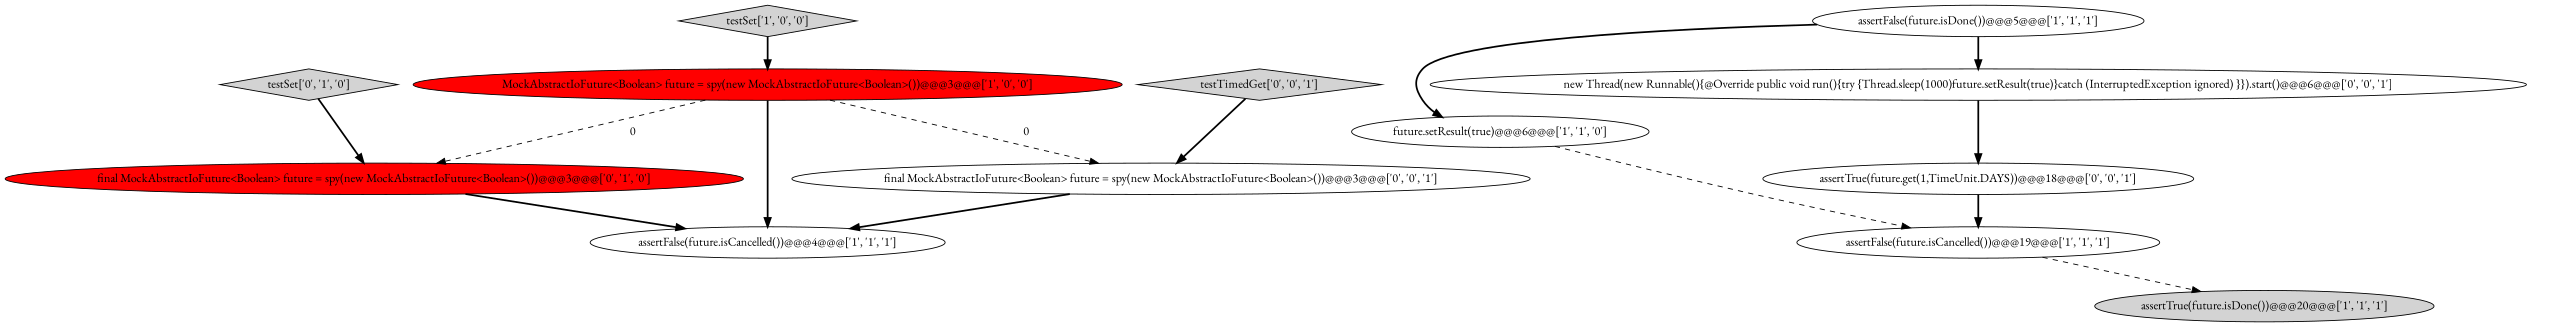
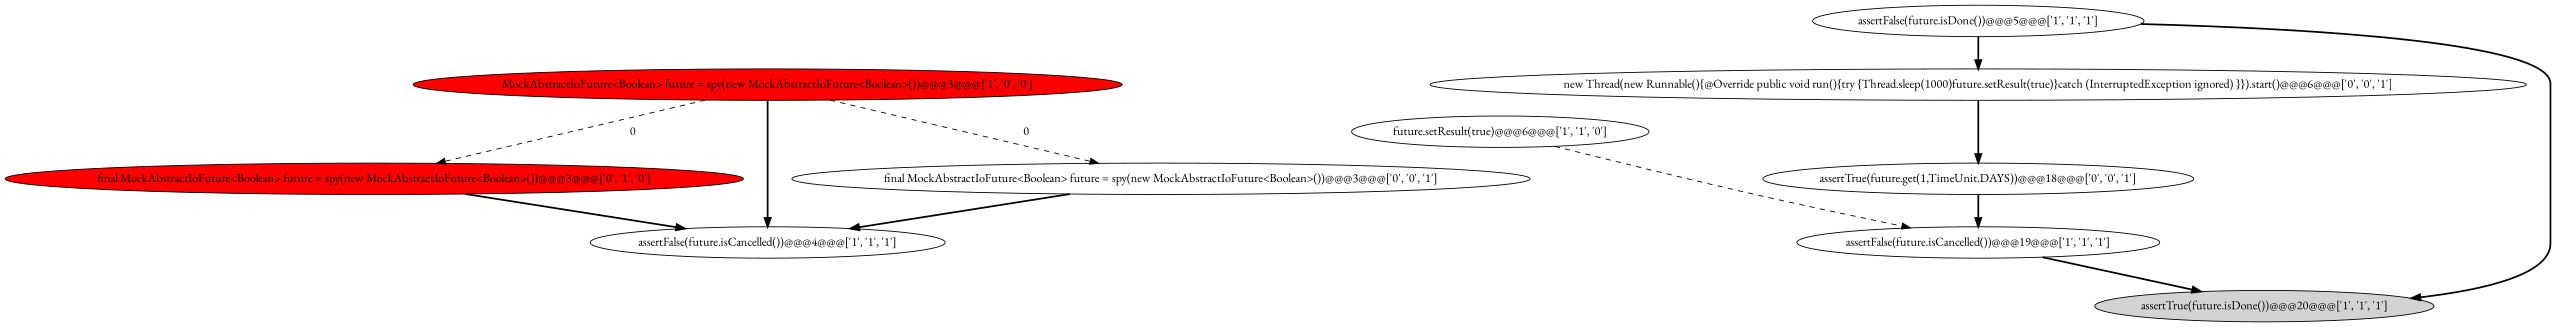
(768, 21) -> none
(1592, 36) -> (2503, 56)
(309, 85) -> none
(1260, 85) -> none
(2117, 273) -> (2117, 273)
